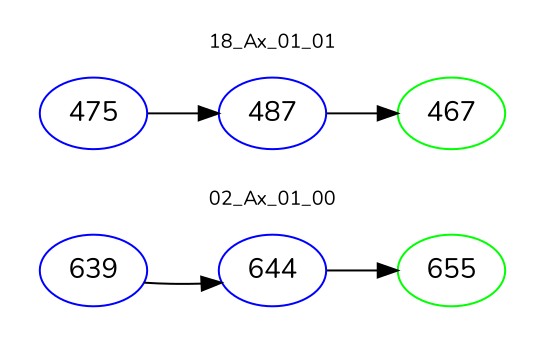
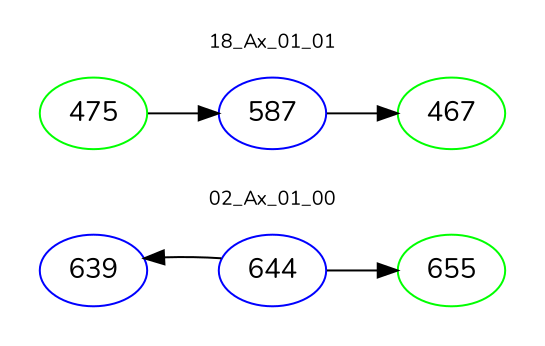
(93, 113) -> (93, 113)
(272, 113) -> (272, 113)
(173, 284) -> (193, 257)
